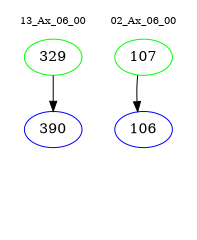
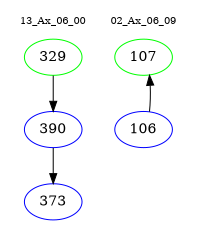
(144, 22) -> (144, 22)
(137, 88) -> (150, 99)
none -> (53, 202)
